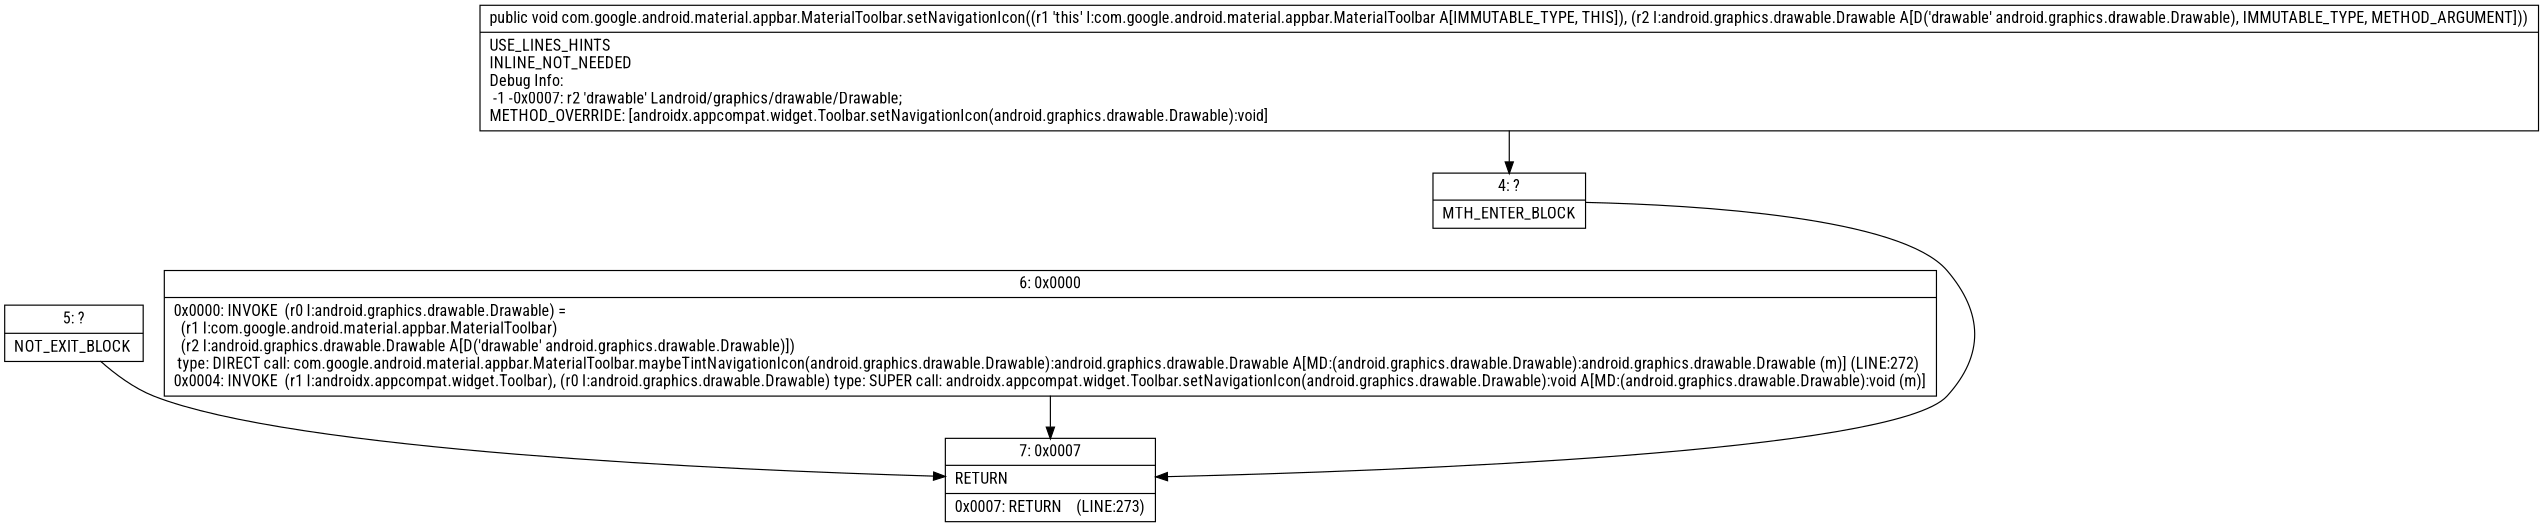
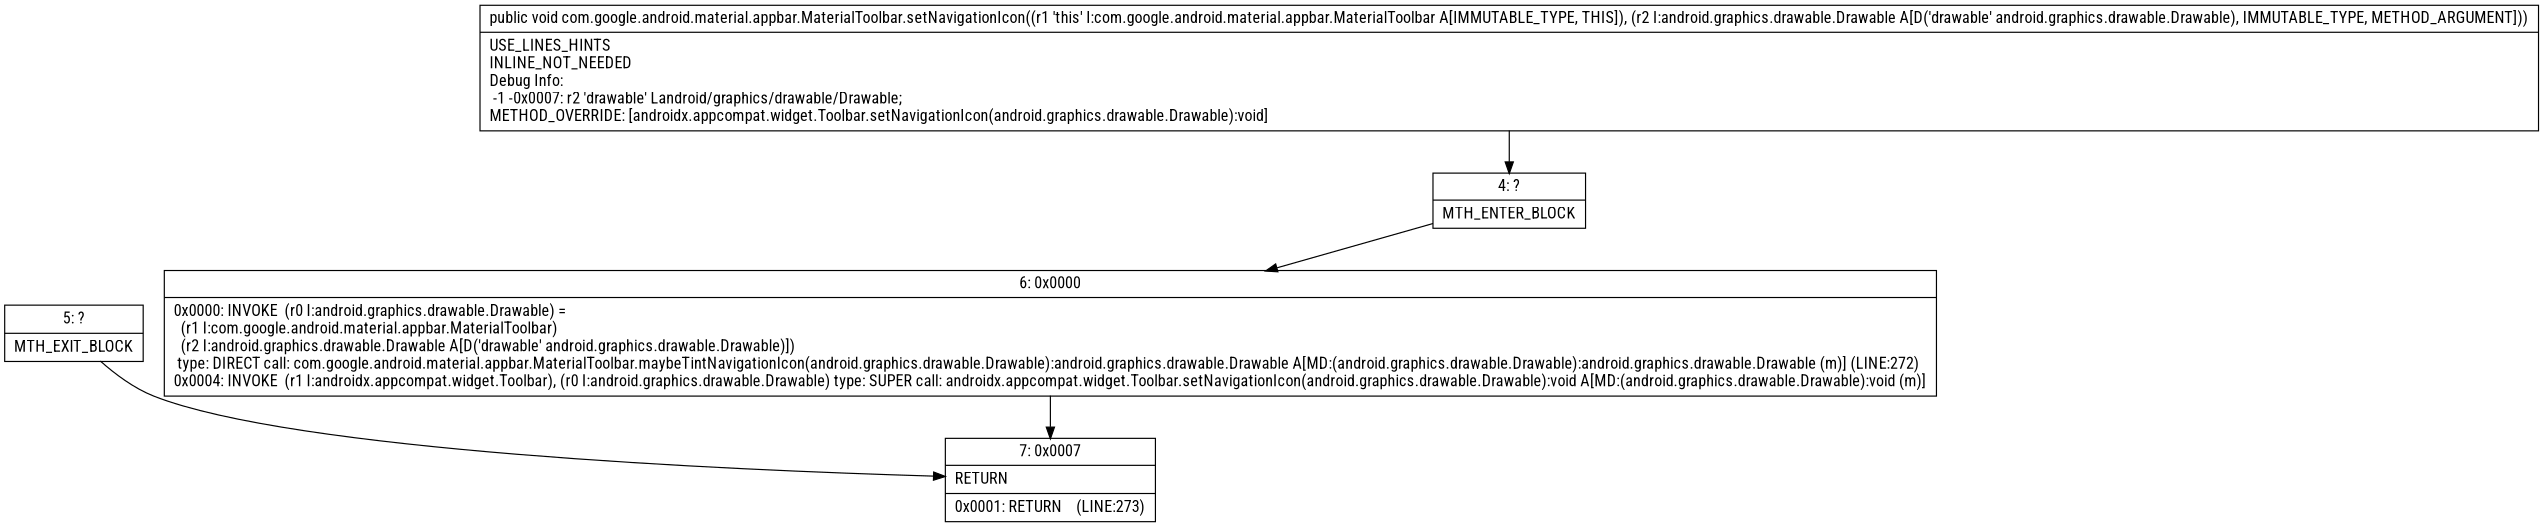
(73, 347) -> (74, 347)
(1816, 434) -> (1355, 246)
(1050, 507) -> (1050, 507)
